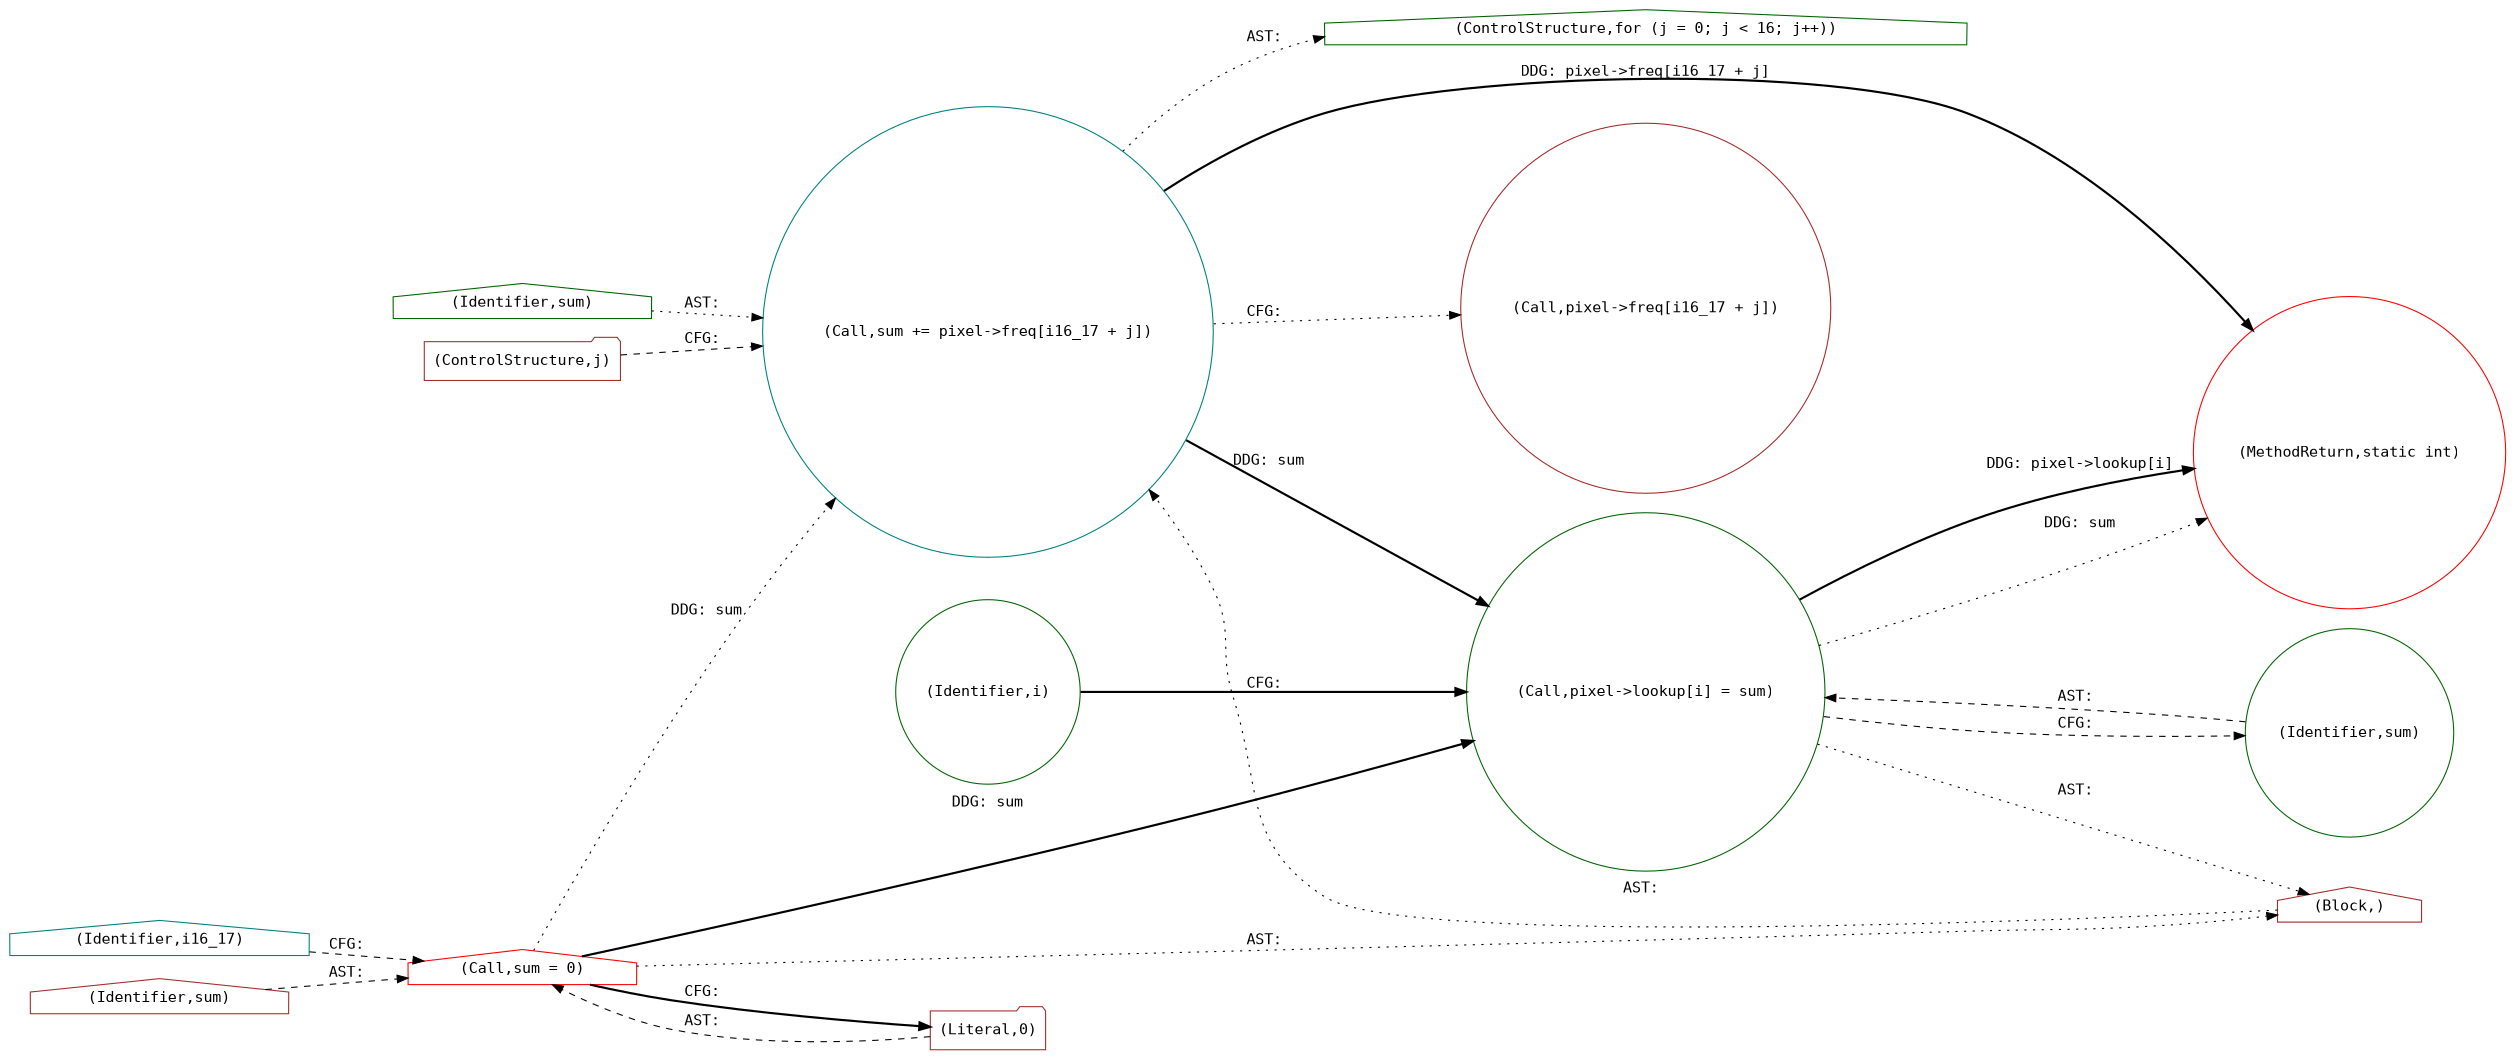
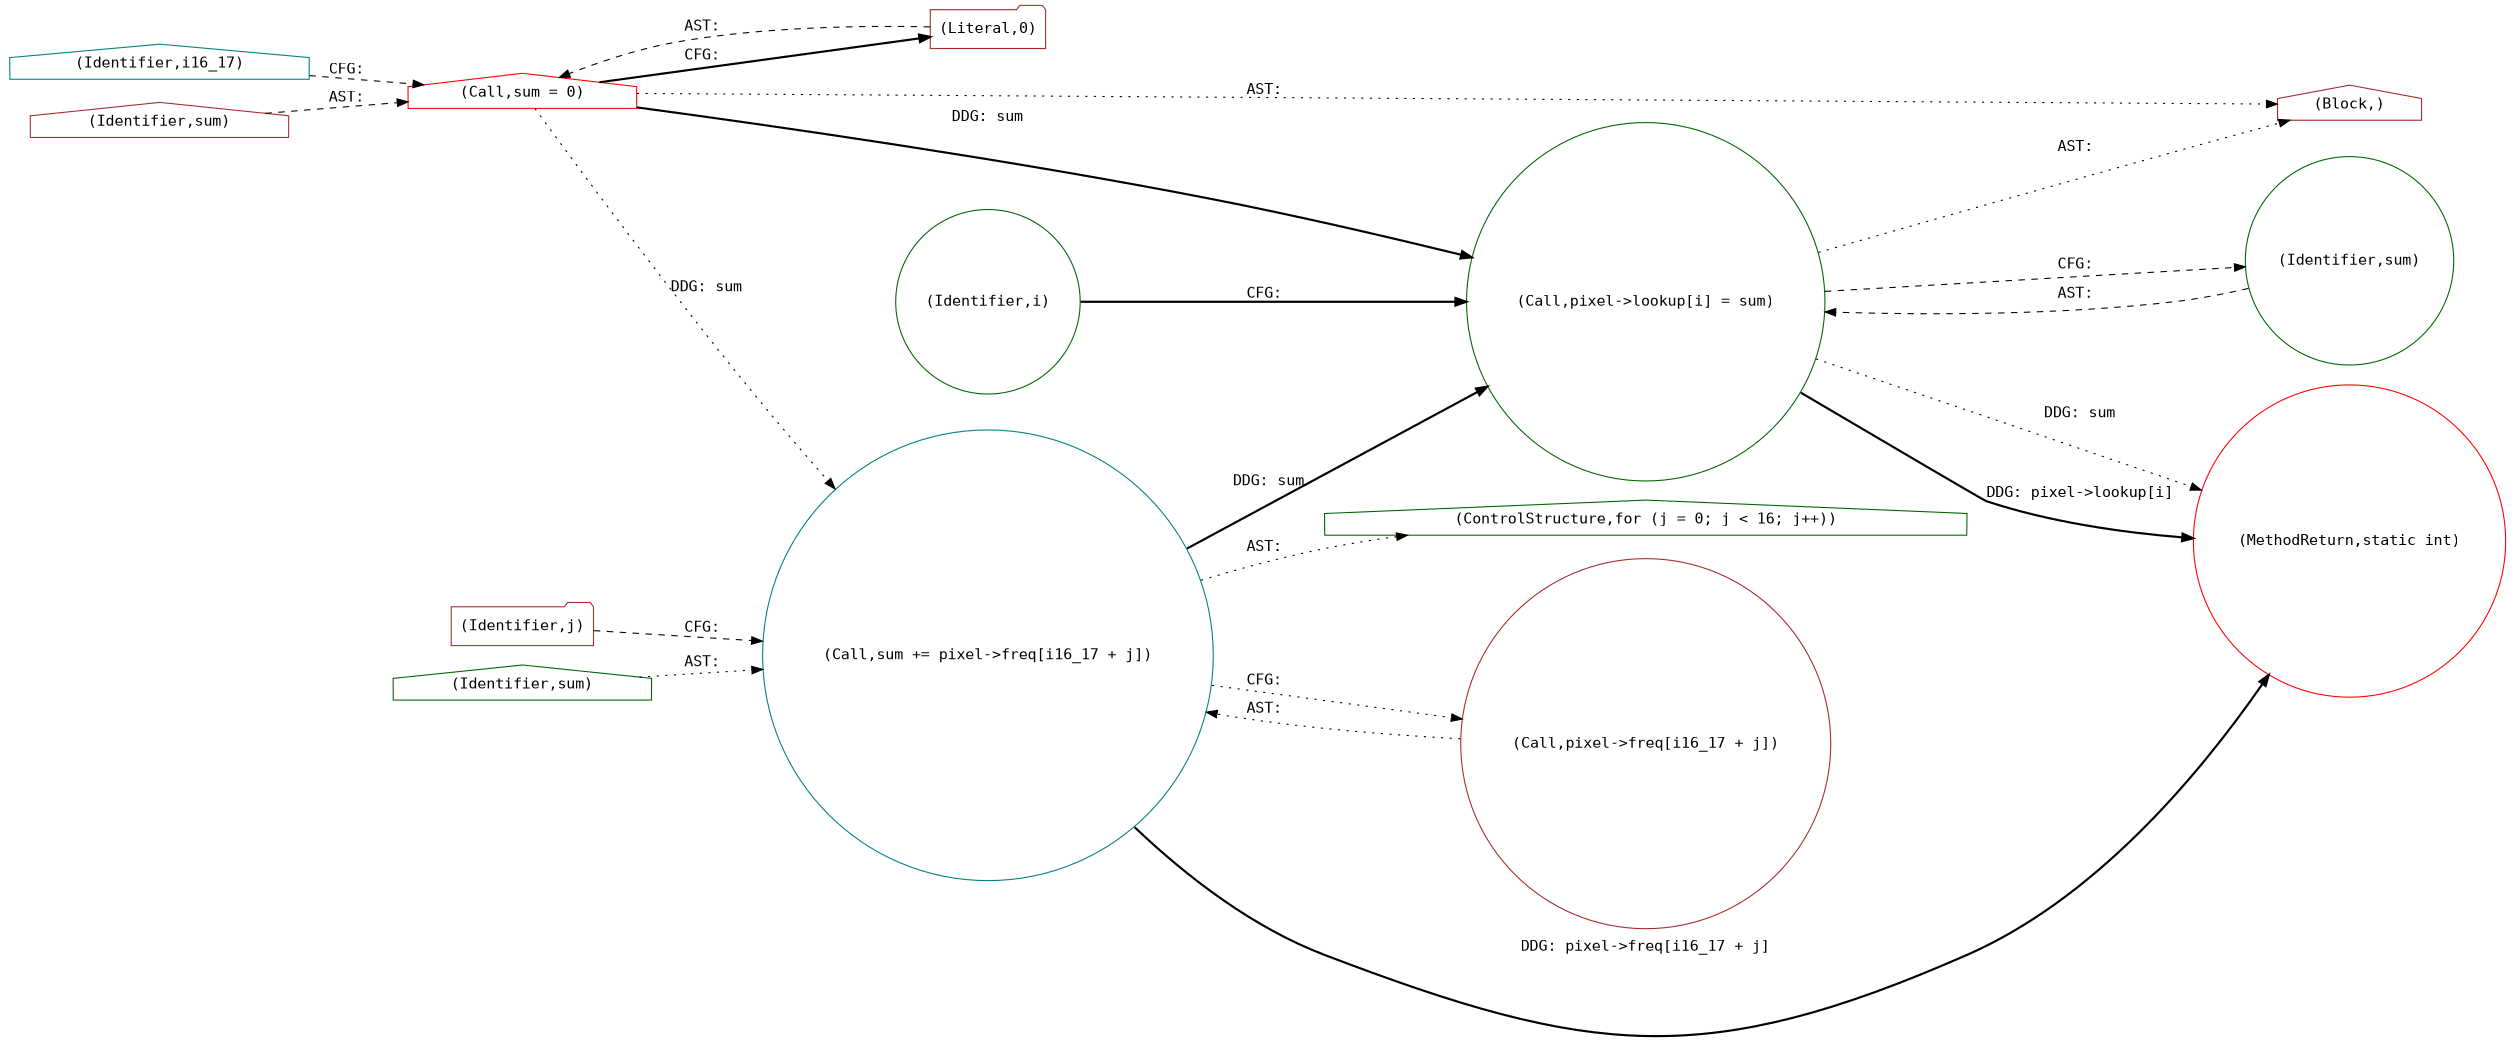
(522, 361) -> (522, 626)
(1577, 926) -> (1338, 730)
